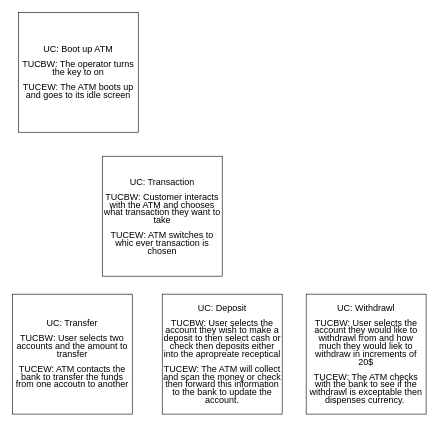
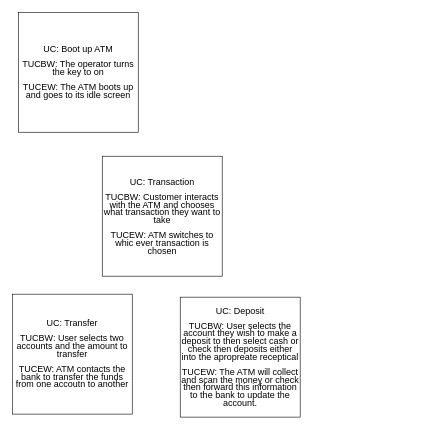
(222, 354) -> (240, 357)
(366, 354) -> none
